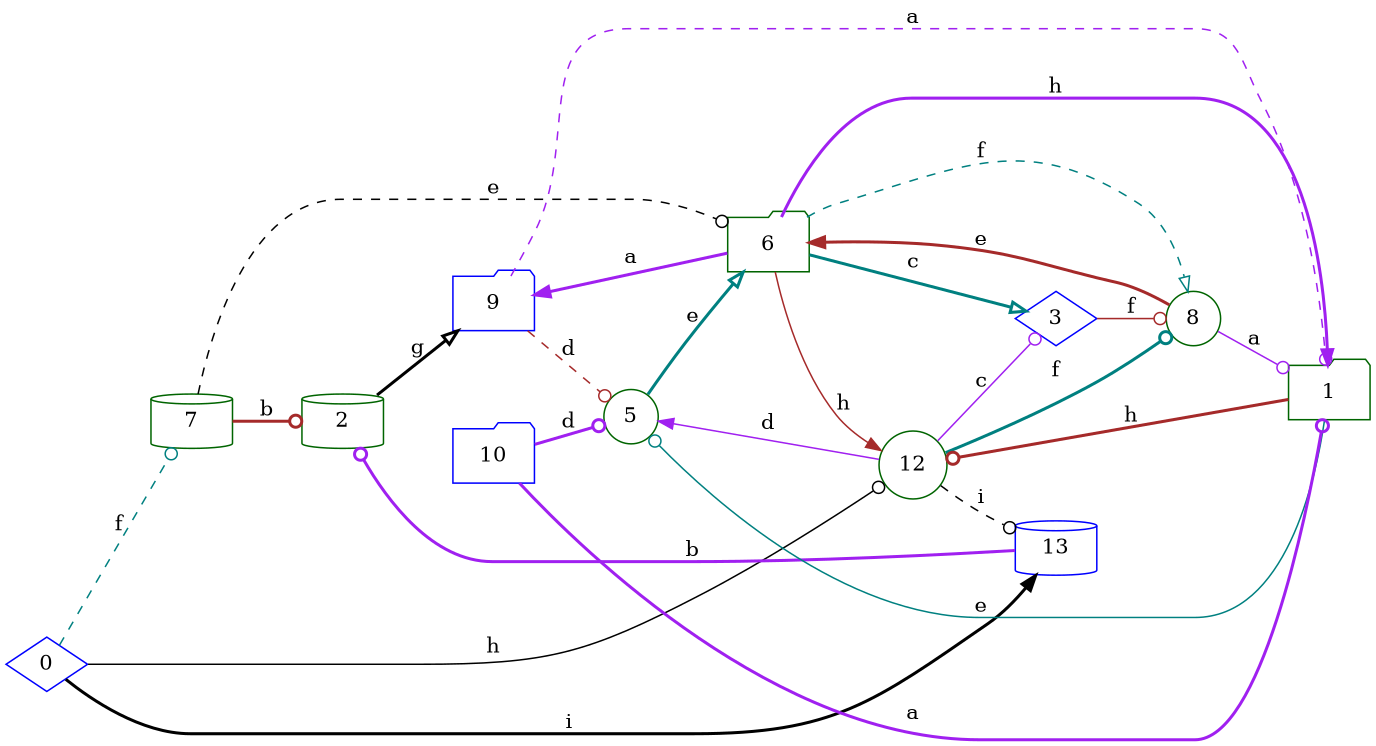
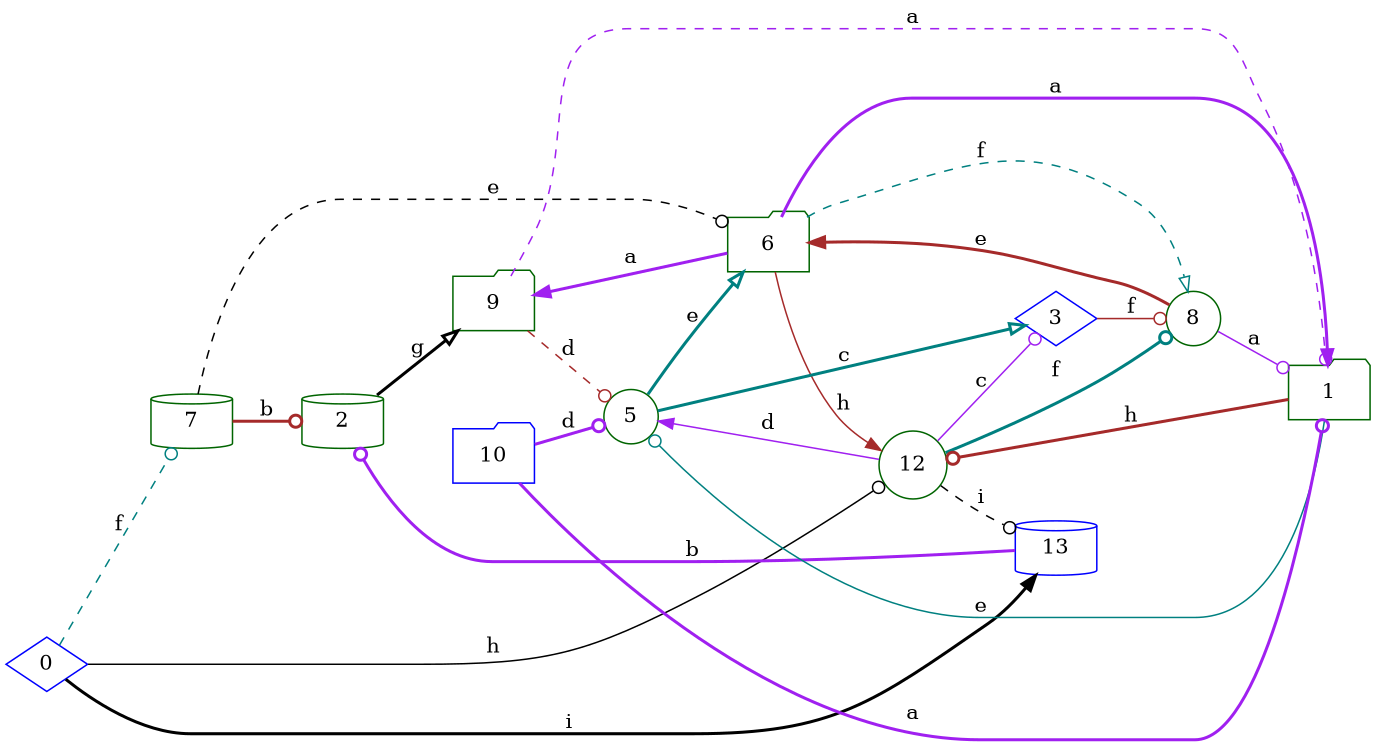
(1056, 87) -> (1056, 87)
(910, 281) -> (834, 370)
(494, 303) -> (494, 303)
